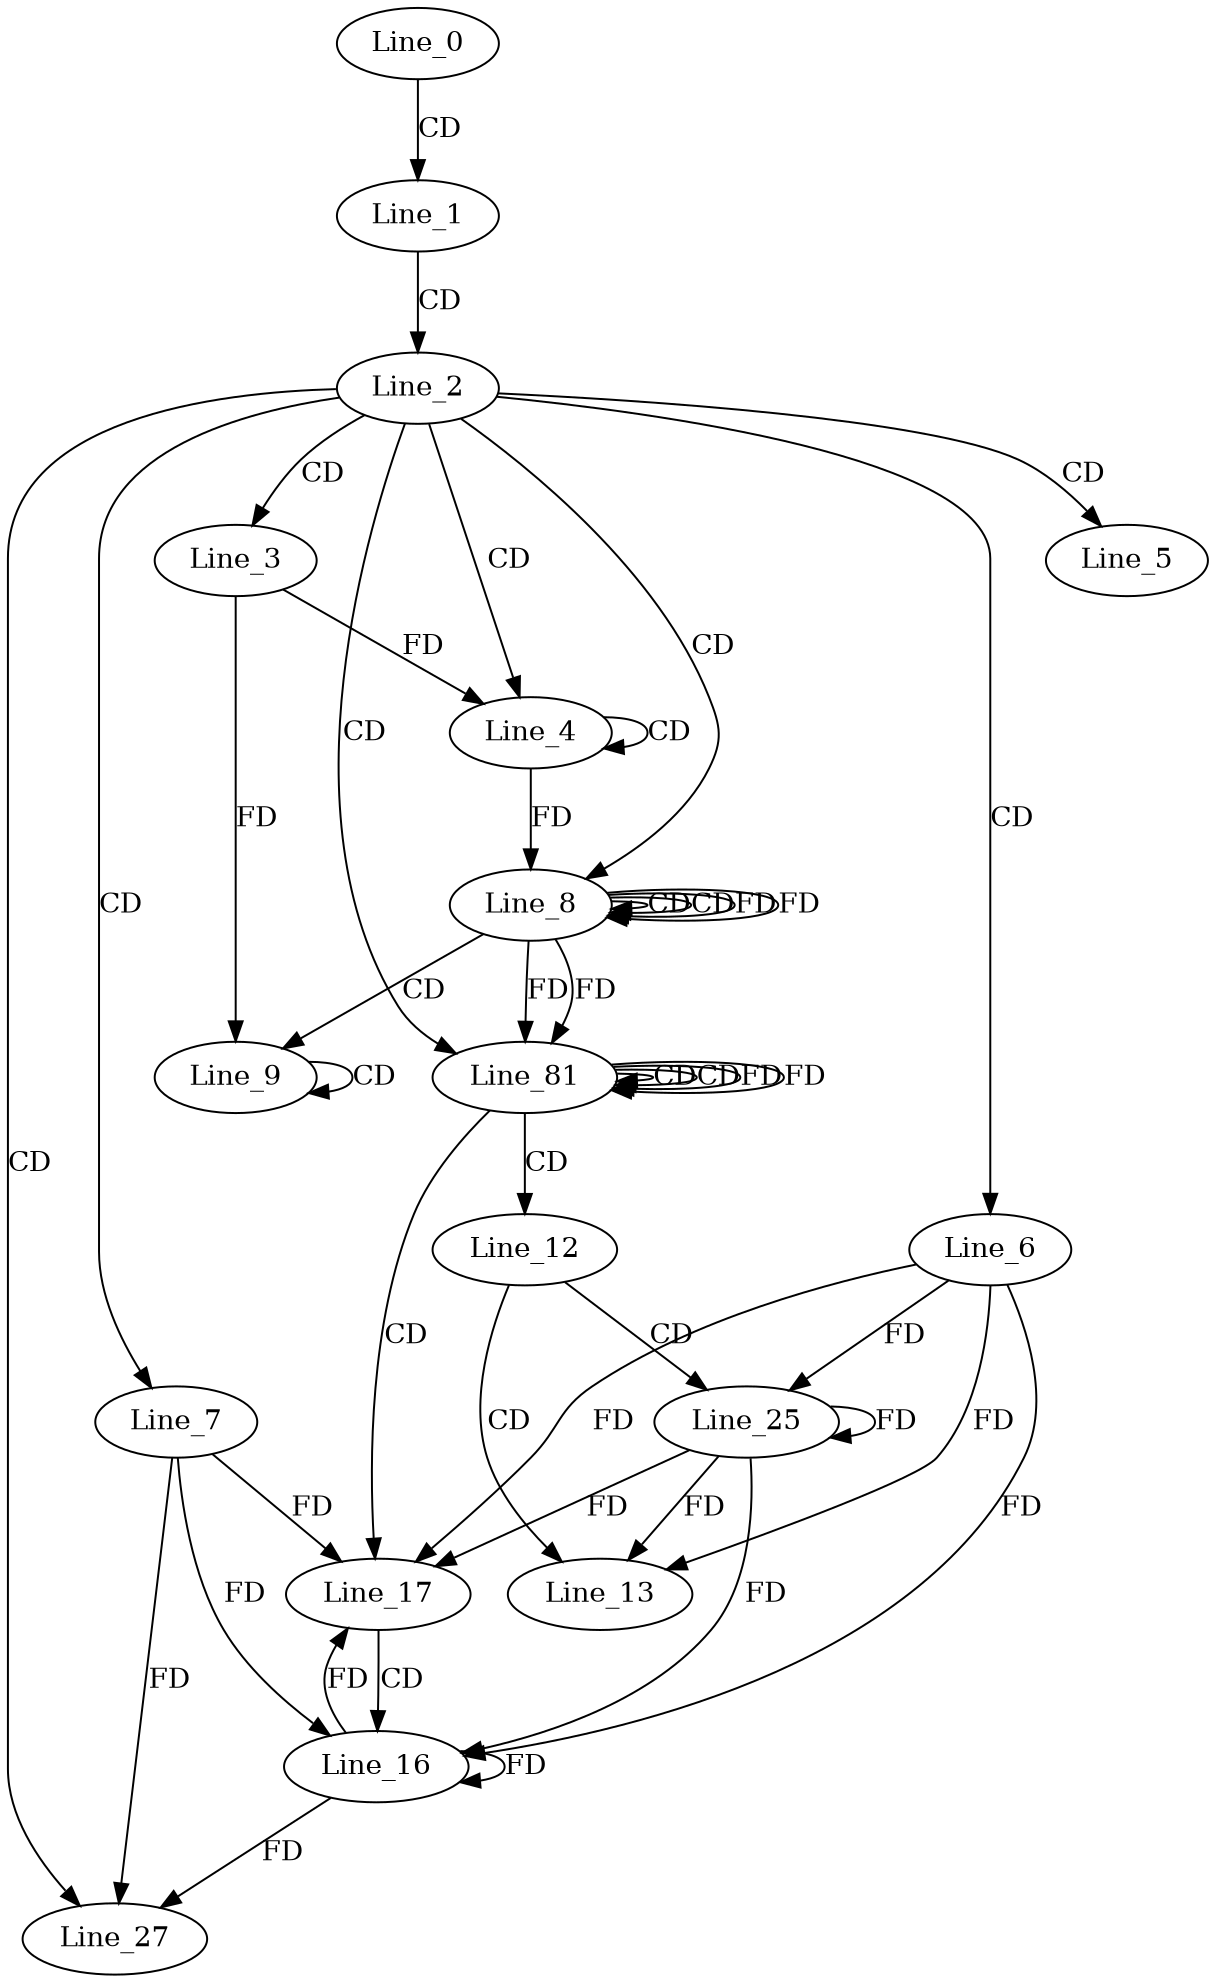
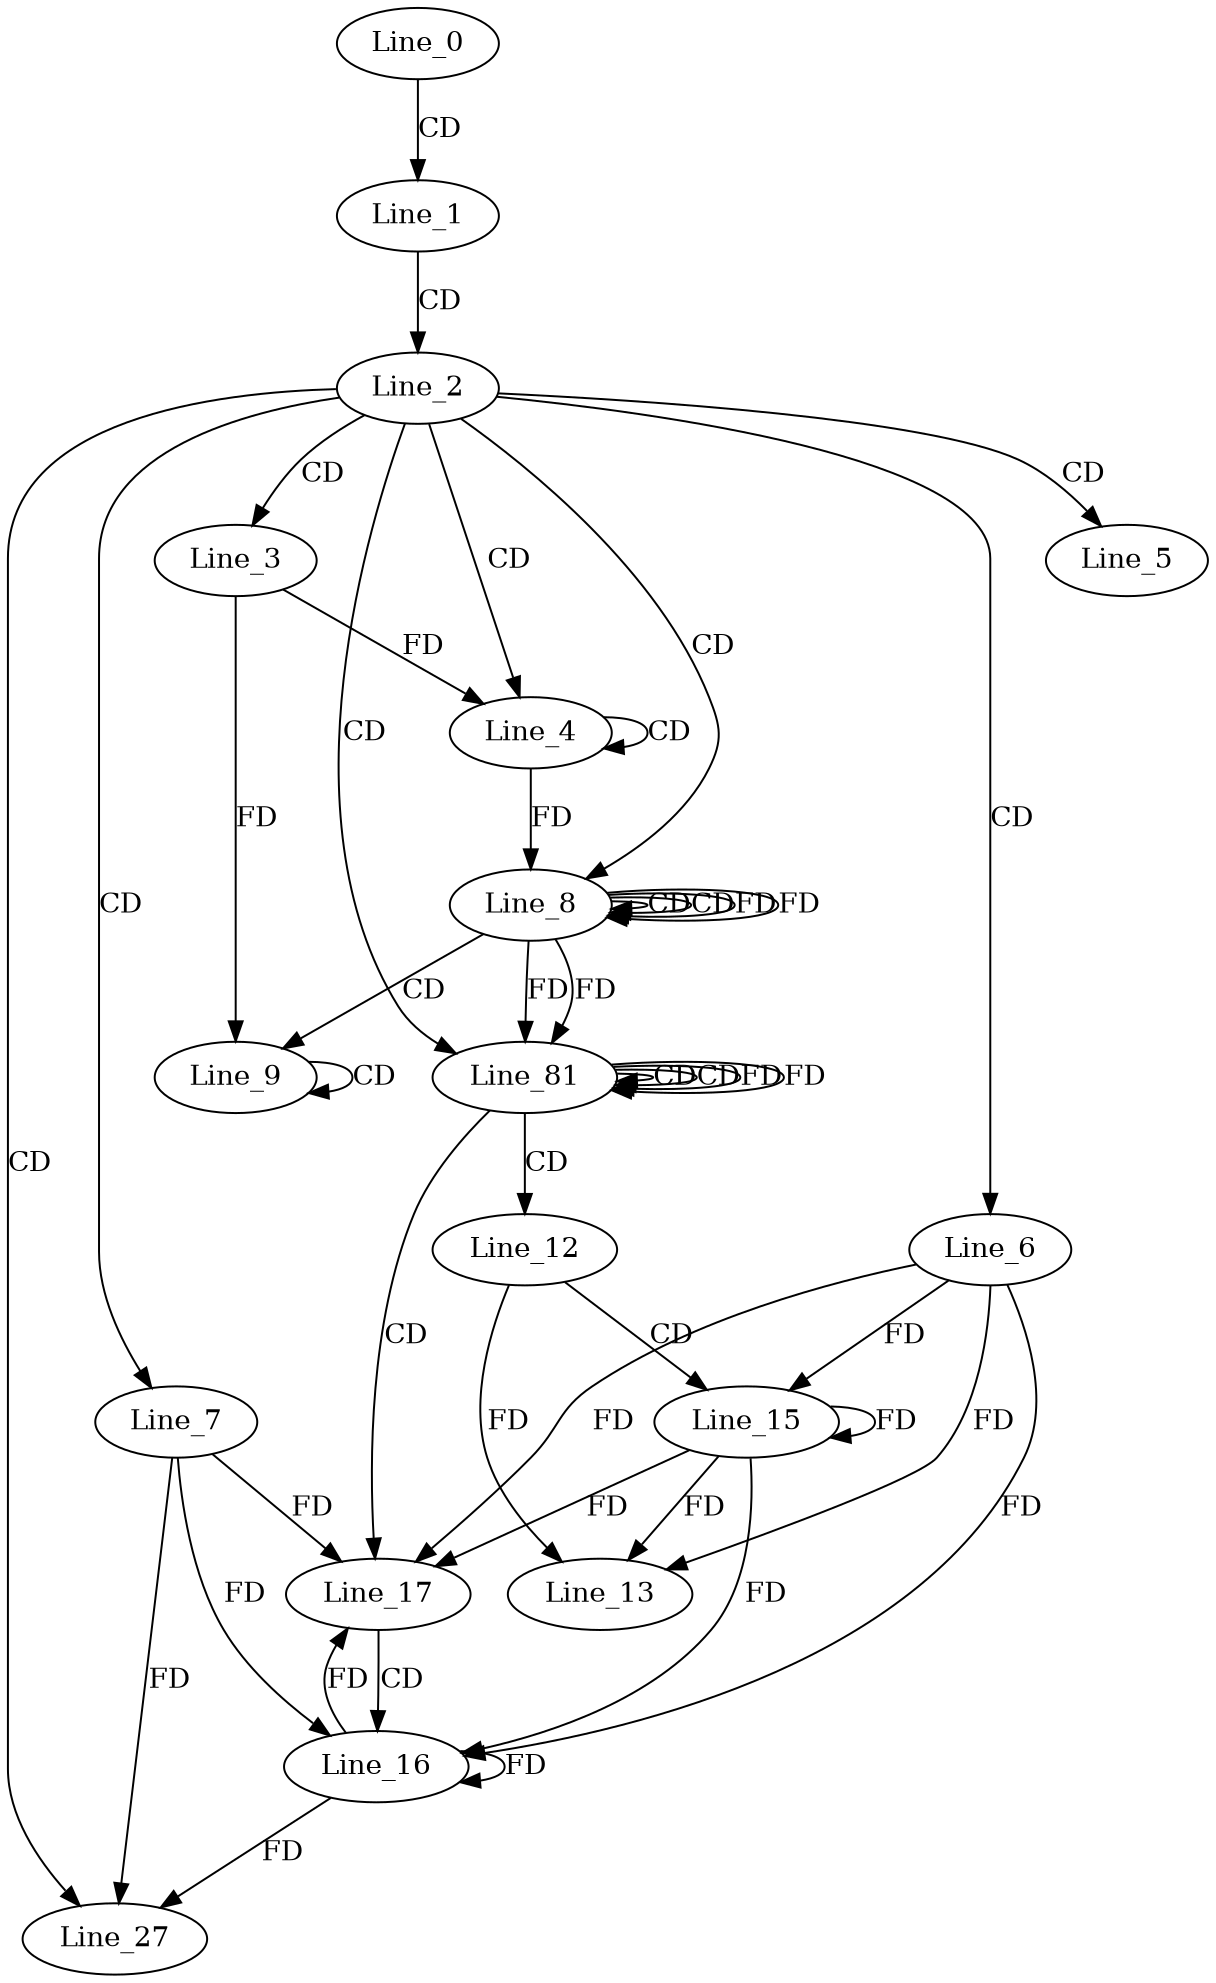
(509, 1422) -> (509, 1422)
(747, 1422) -> (747, 1422)
